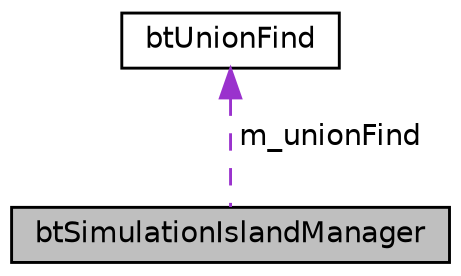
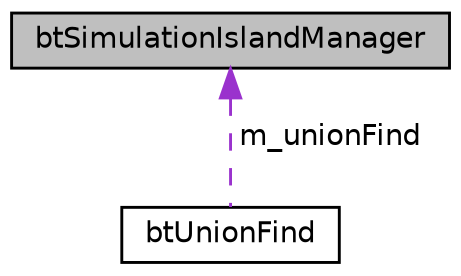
(231, 153) -> (231, 153)
